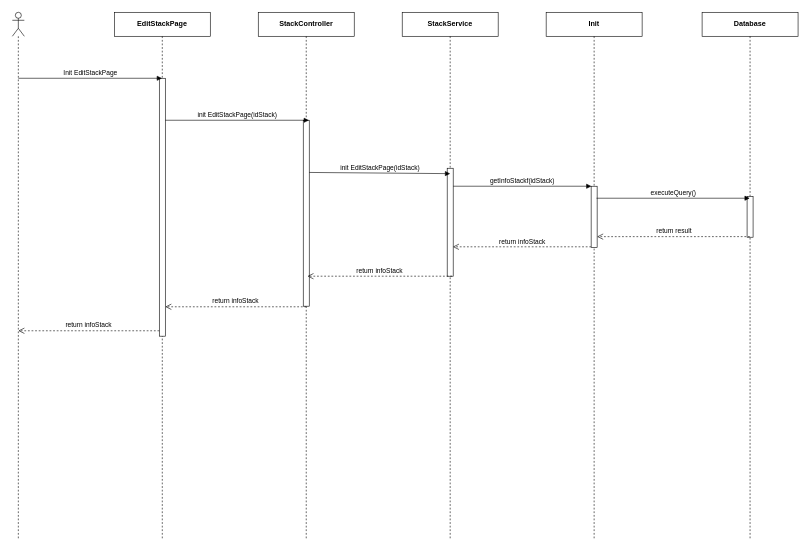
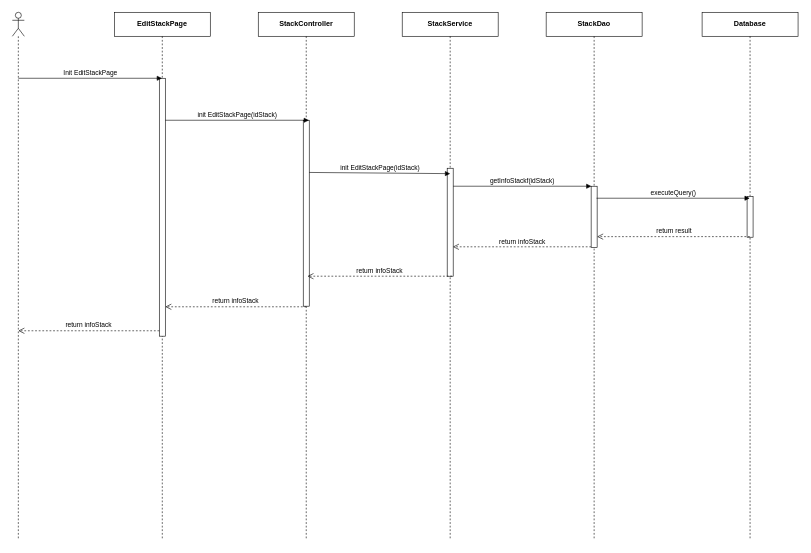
(594, 24) -> (594, 24)
